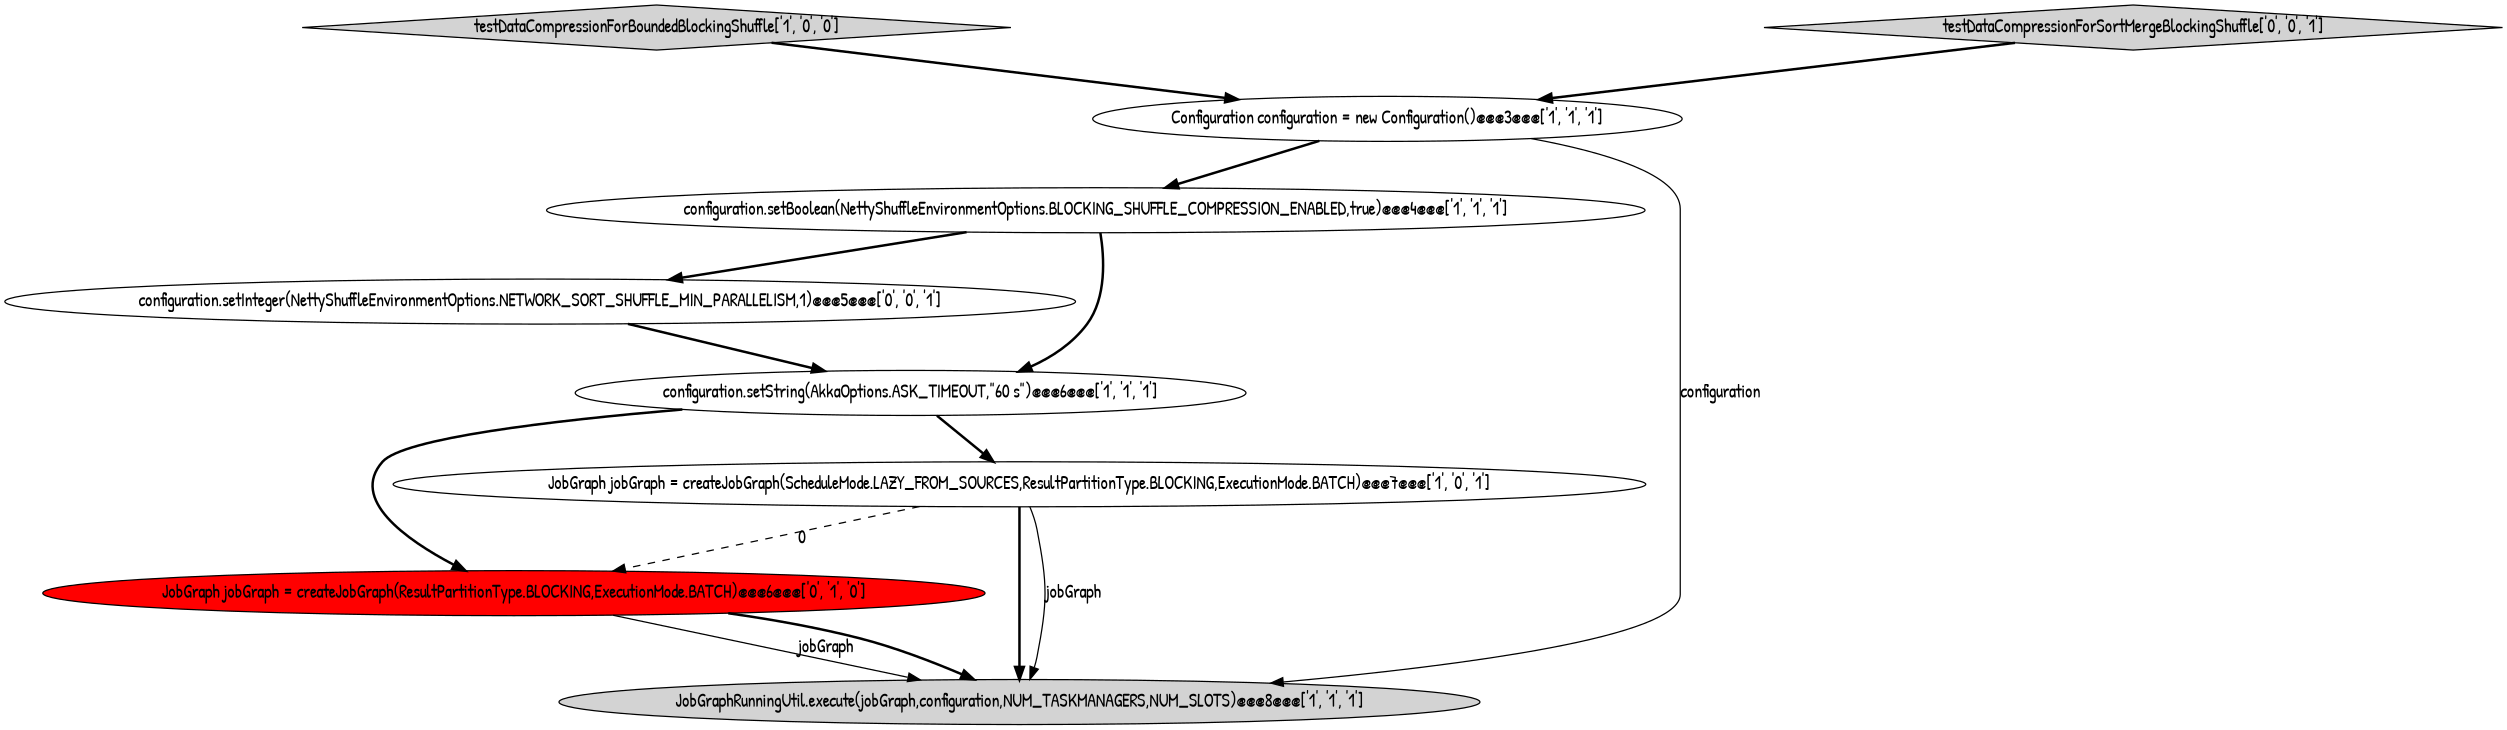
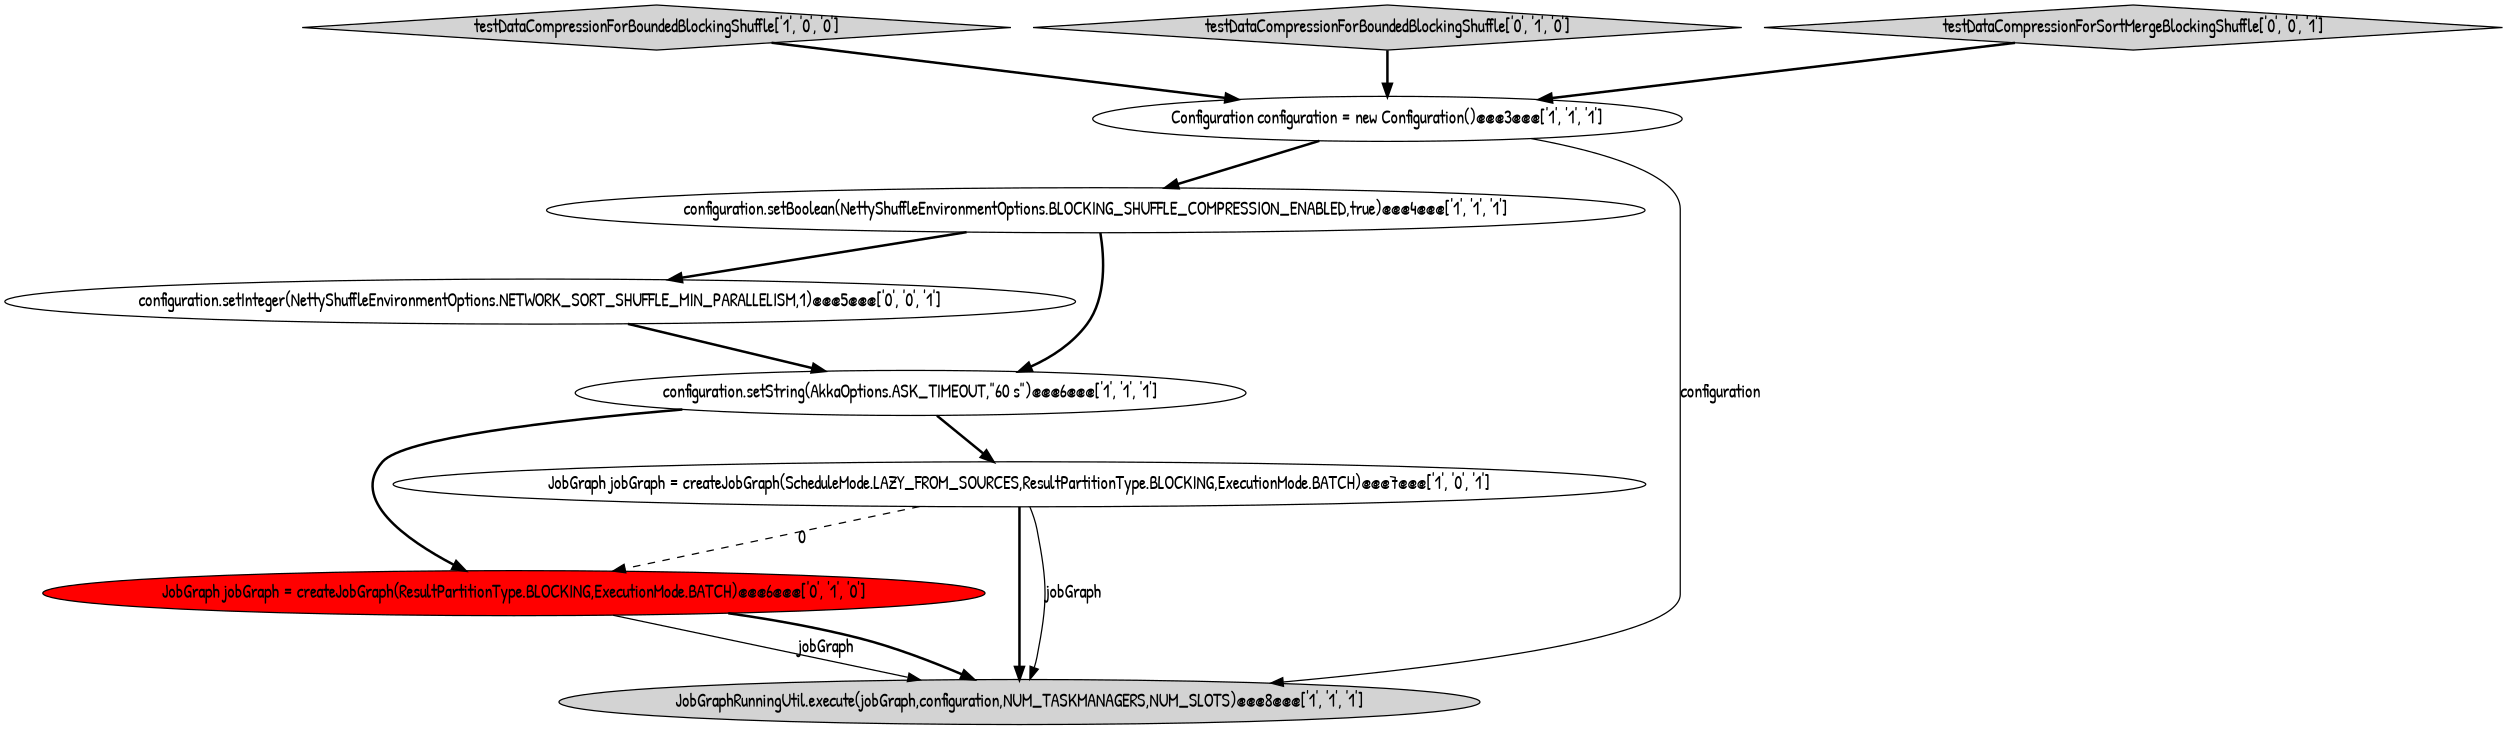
none -> (1387, 28)
